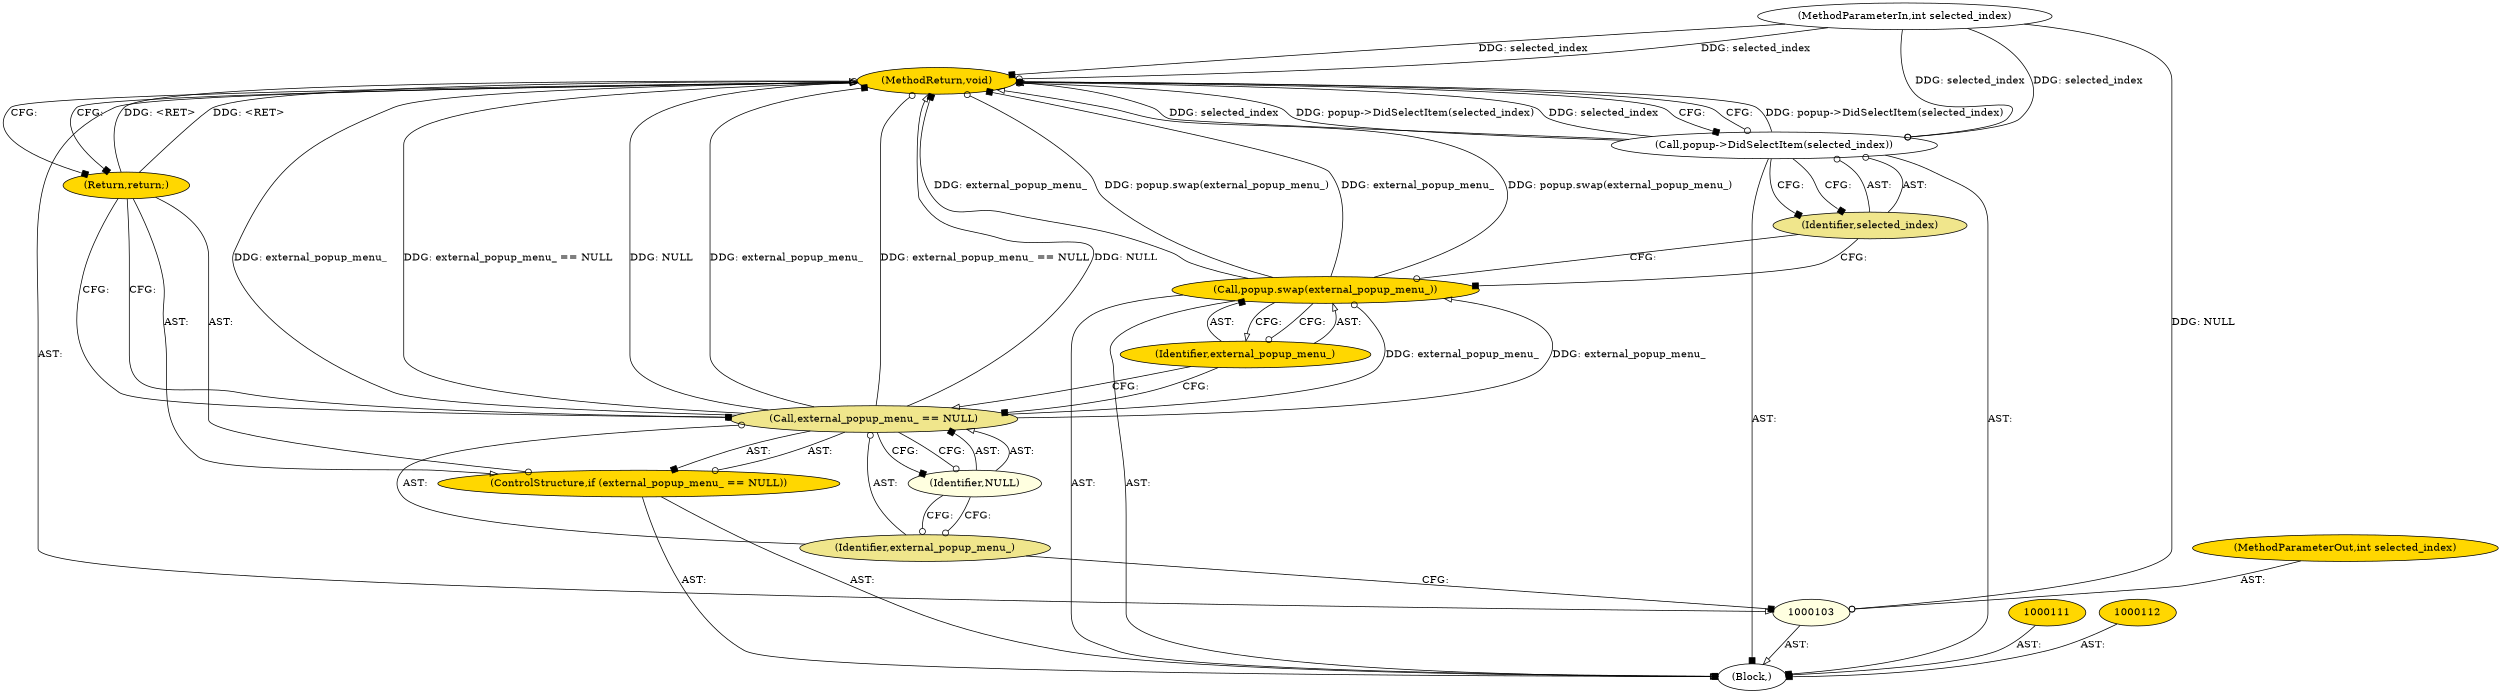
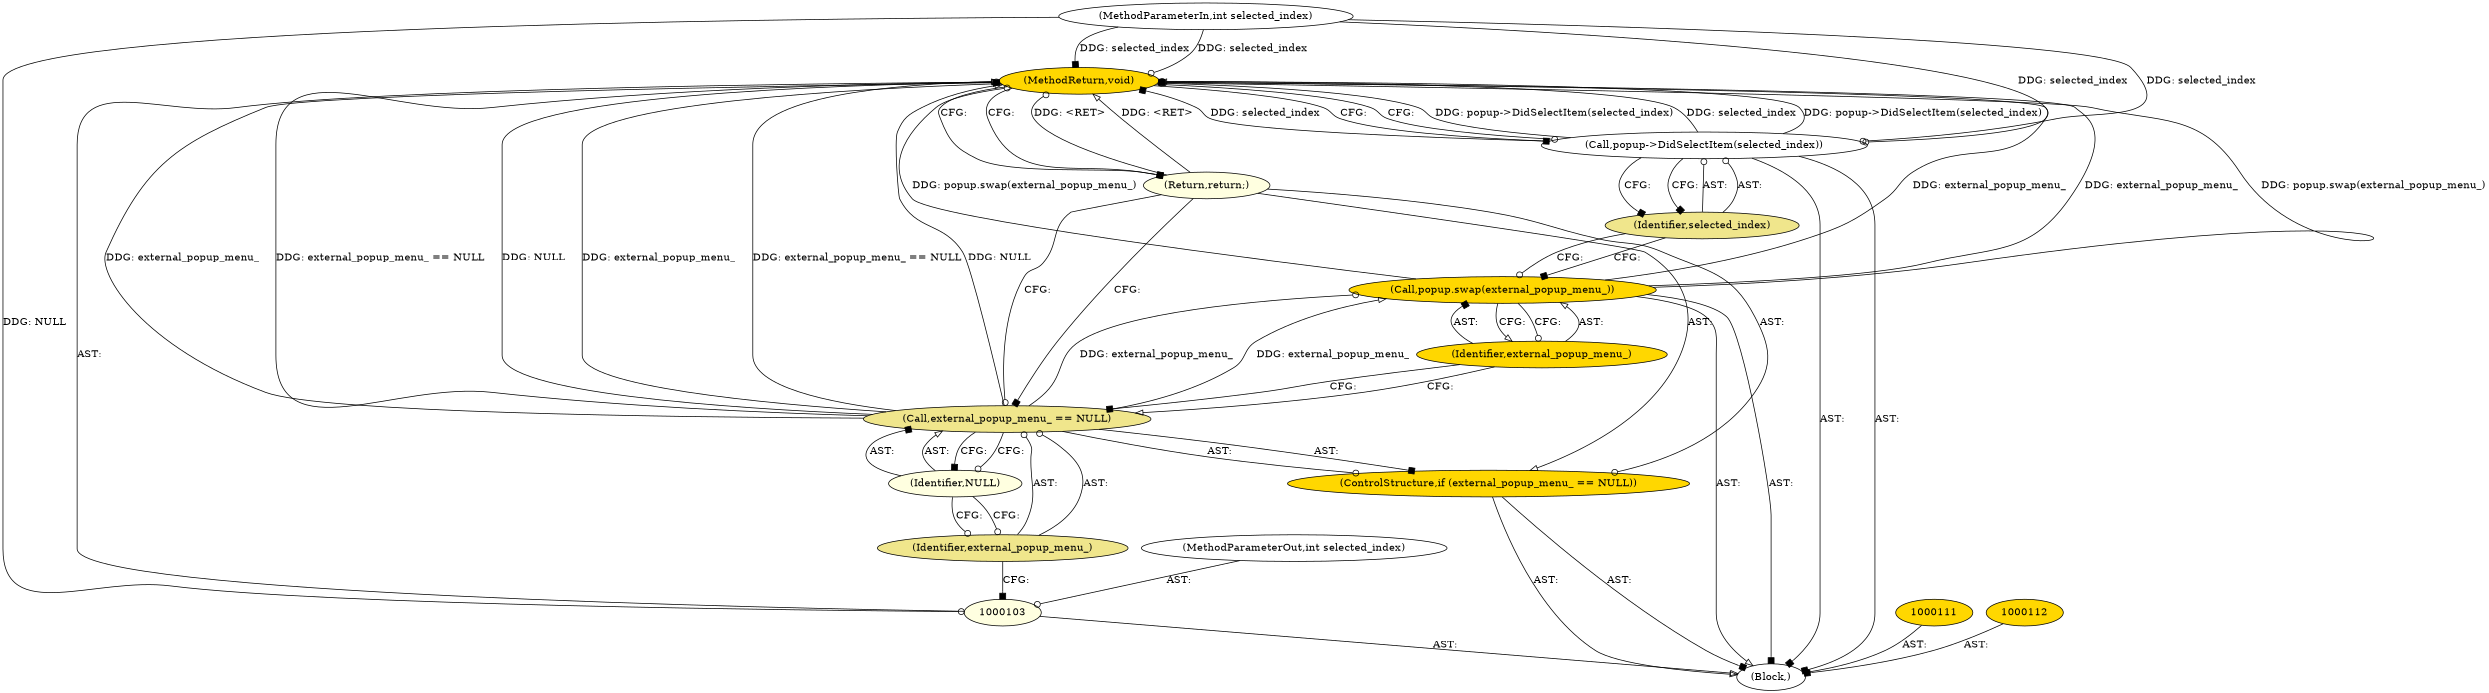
(126, 185) -> (1207, 185)
(2345, 548) -> (1294, 548)
(293, 578) -> (77, 322)
